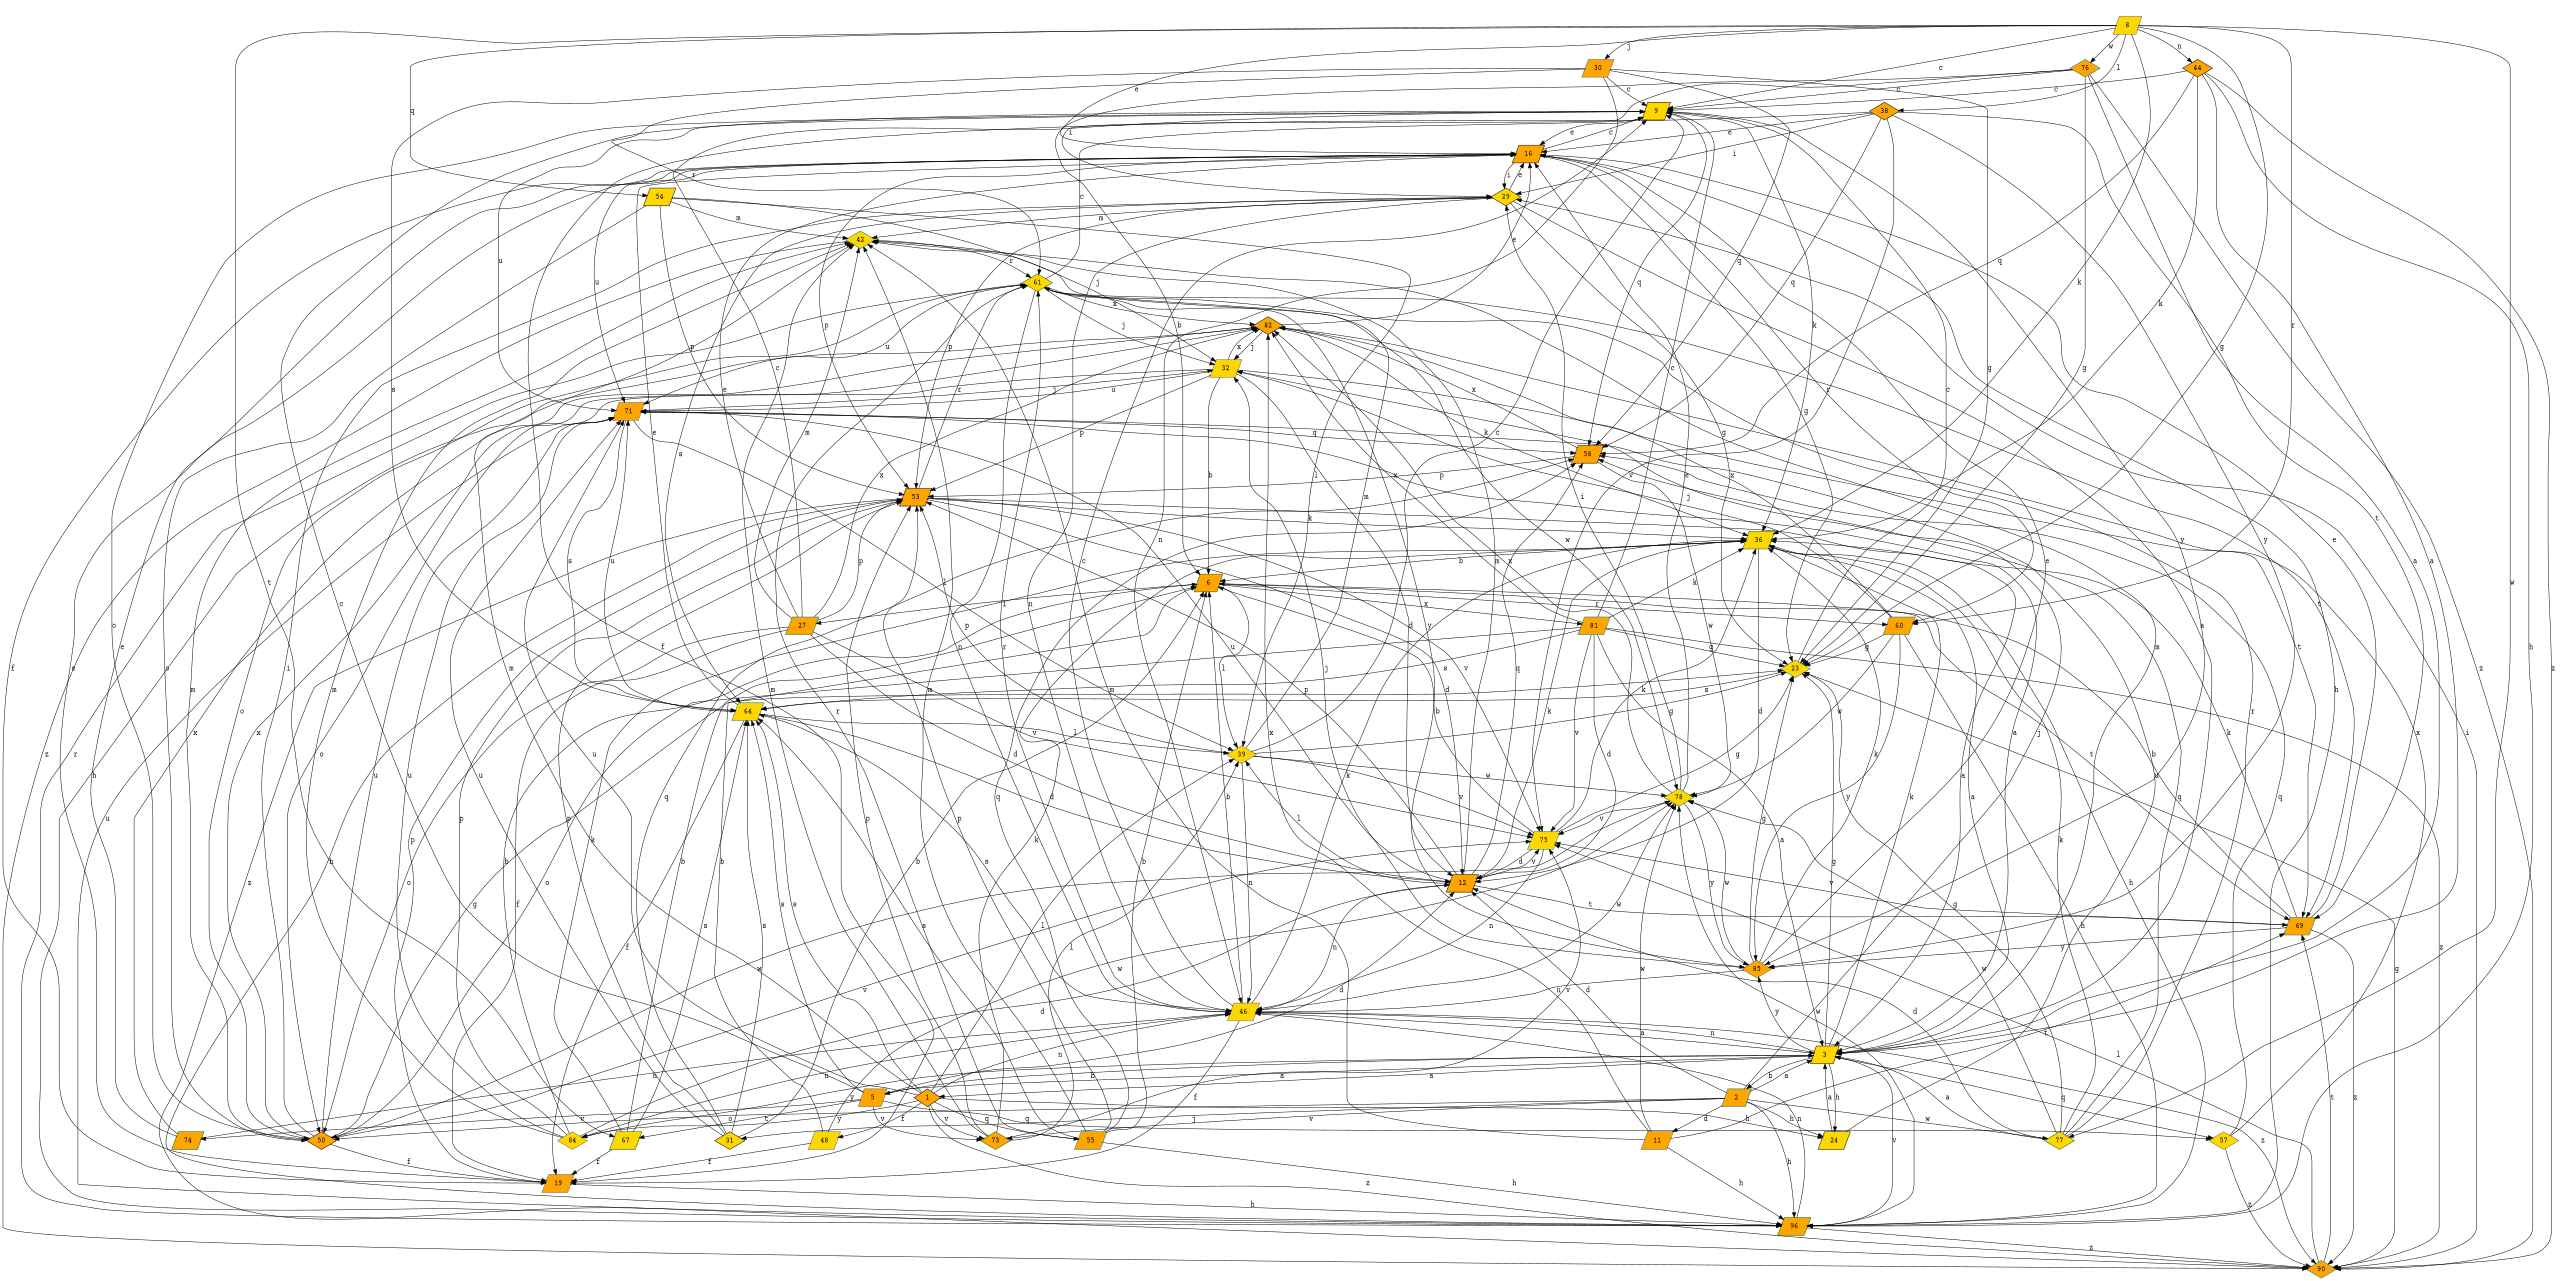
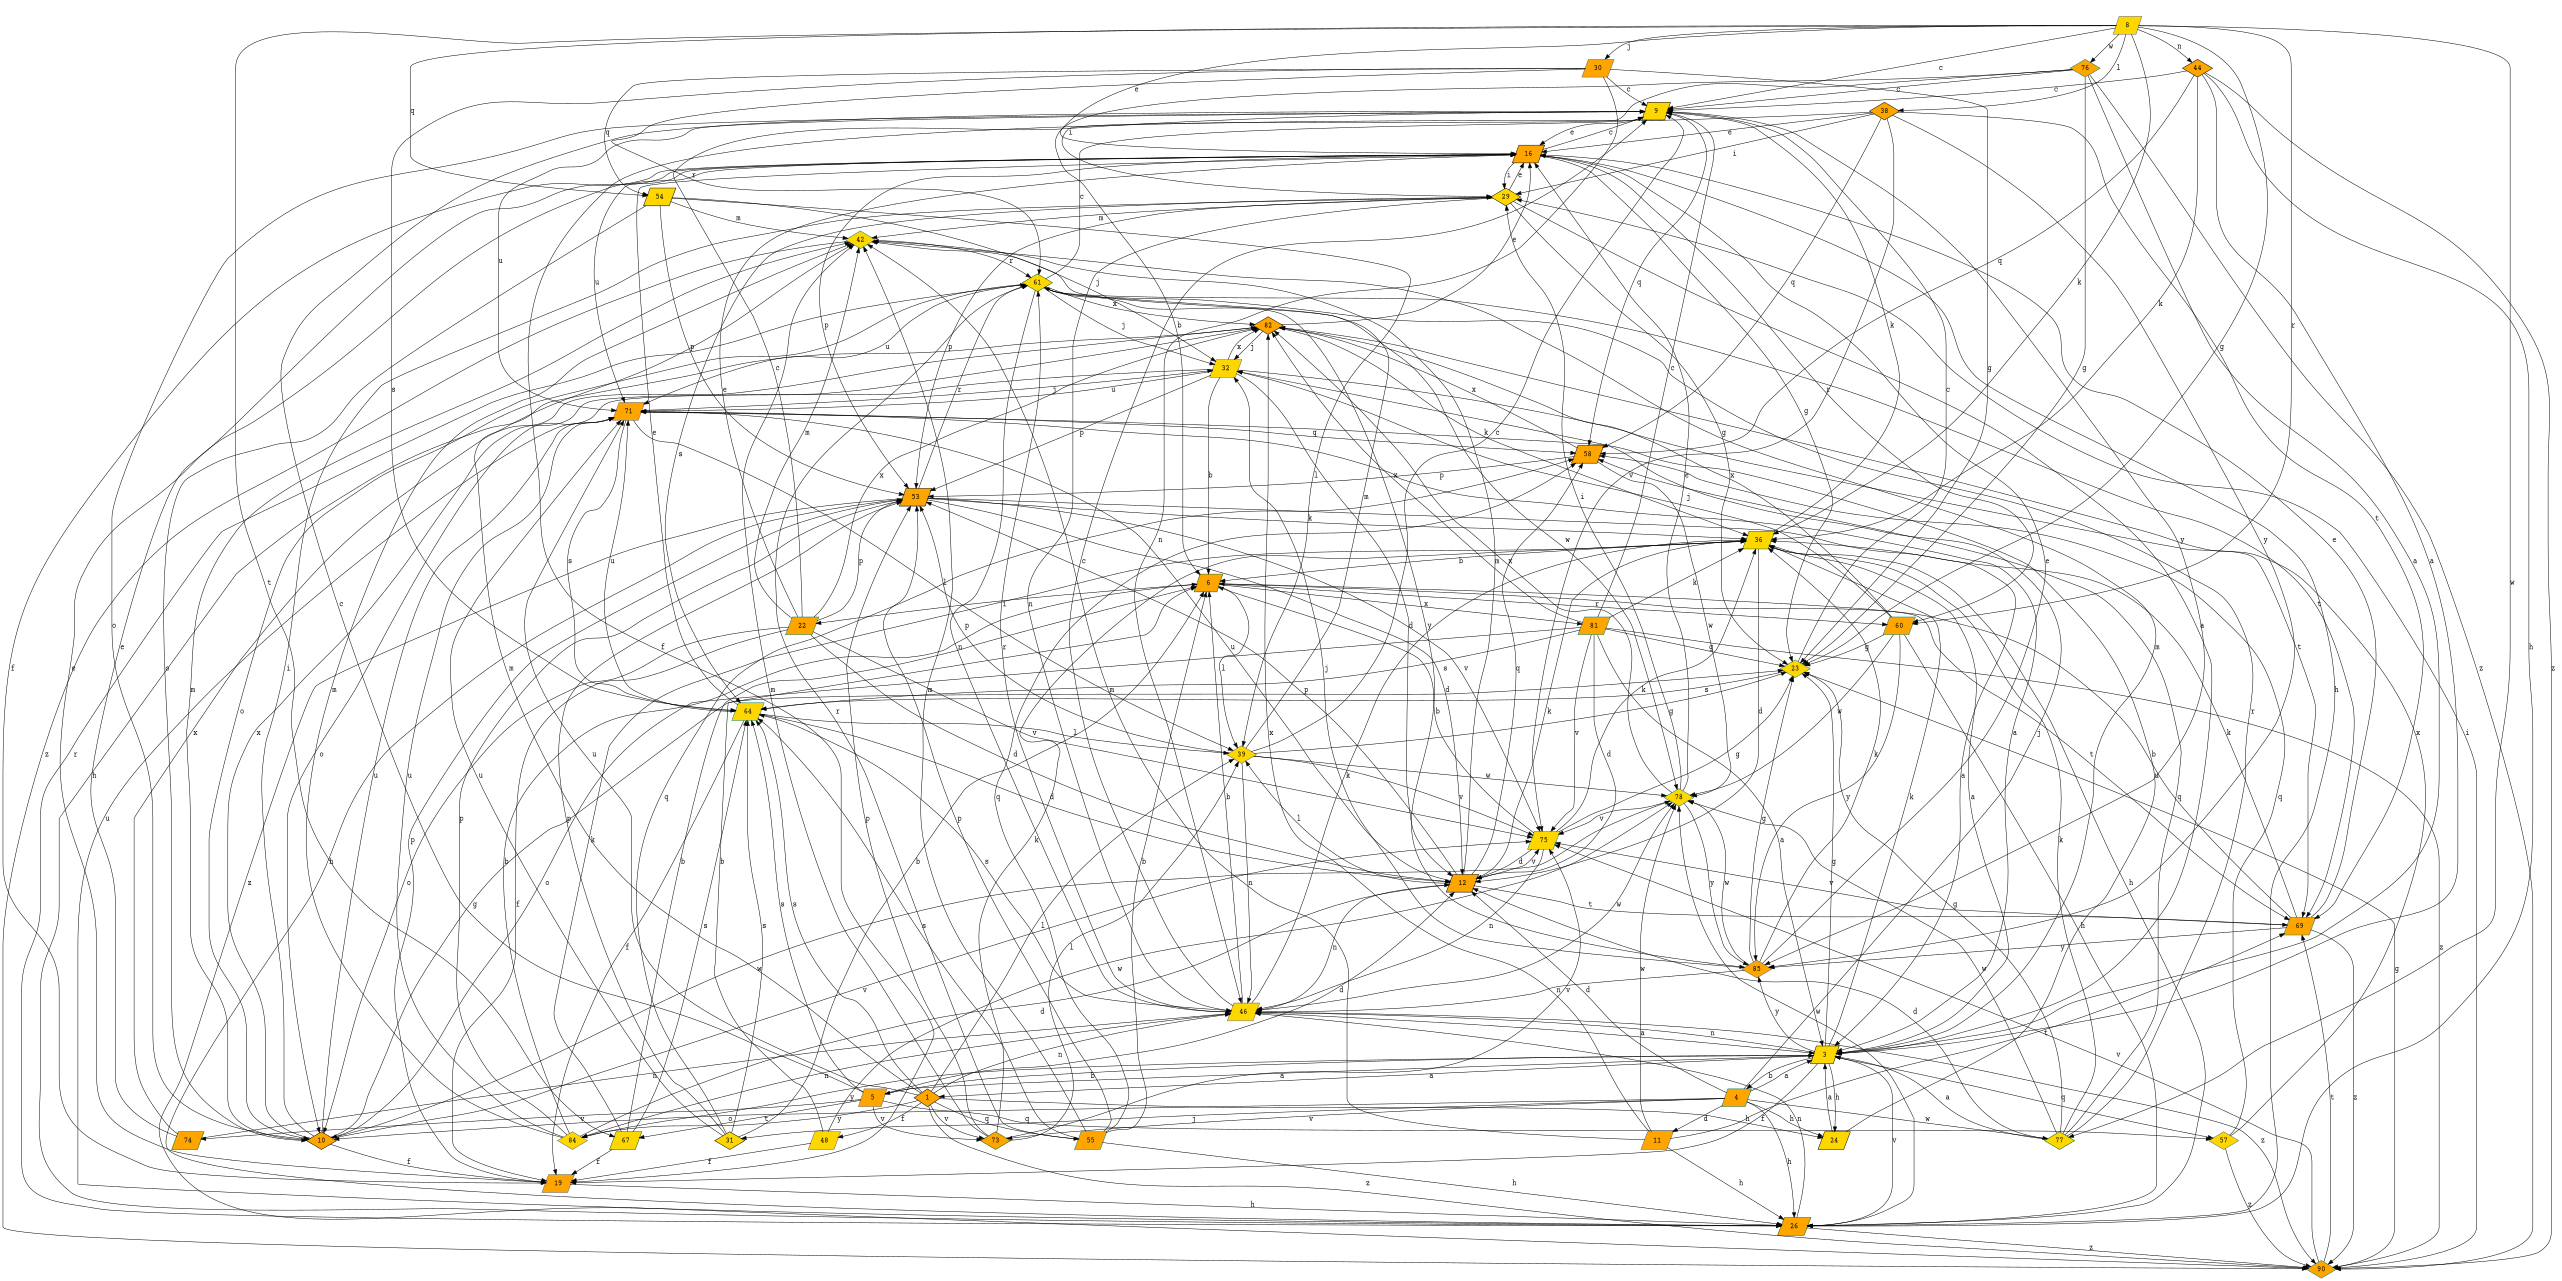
(1766, 200) -> (1042, 72)
(1810, 283) -> (1878, 292)
(802, 626) -> (802, 626)
(2118, 1055) -> (2118, 1055)
(1737, 1098) -> (1737, 1098)
(321, 1141) -> (321, 1141)
(937, 1173) -> (1211, 1168)
(1794, 1226) -> (1794, 1226)
